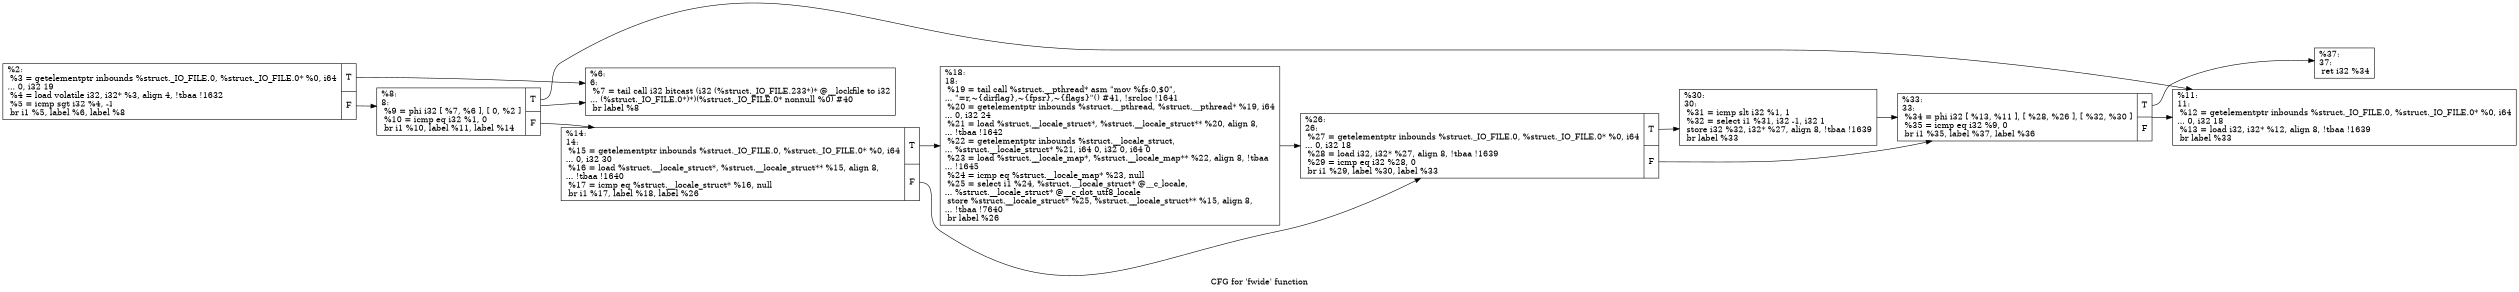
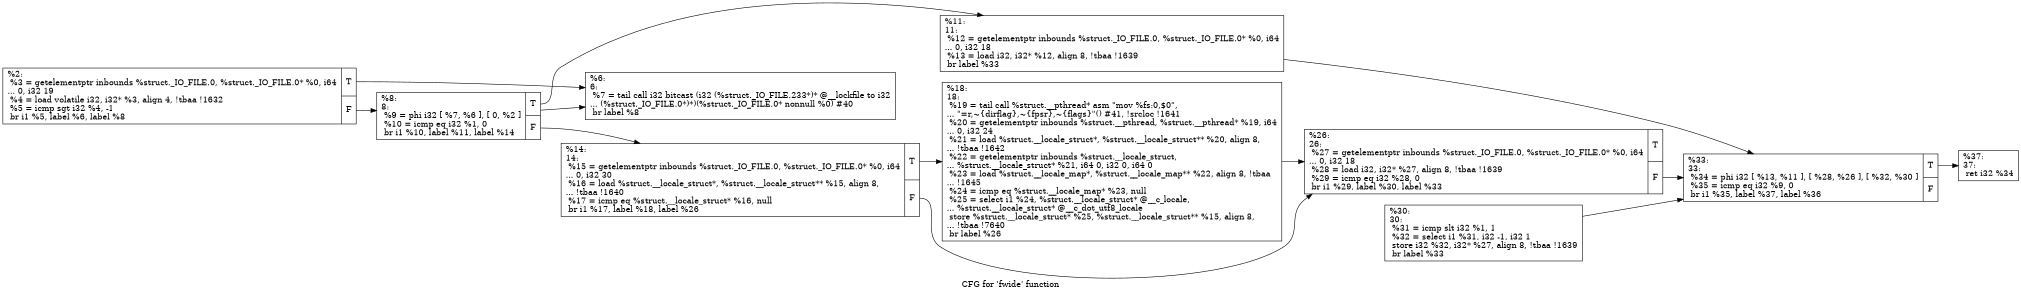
(2159, 117) -> (1519, 93)
(1666, 129) -> none
